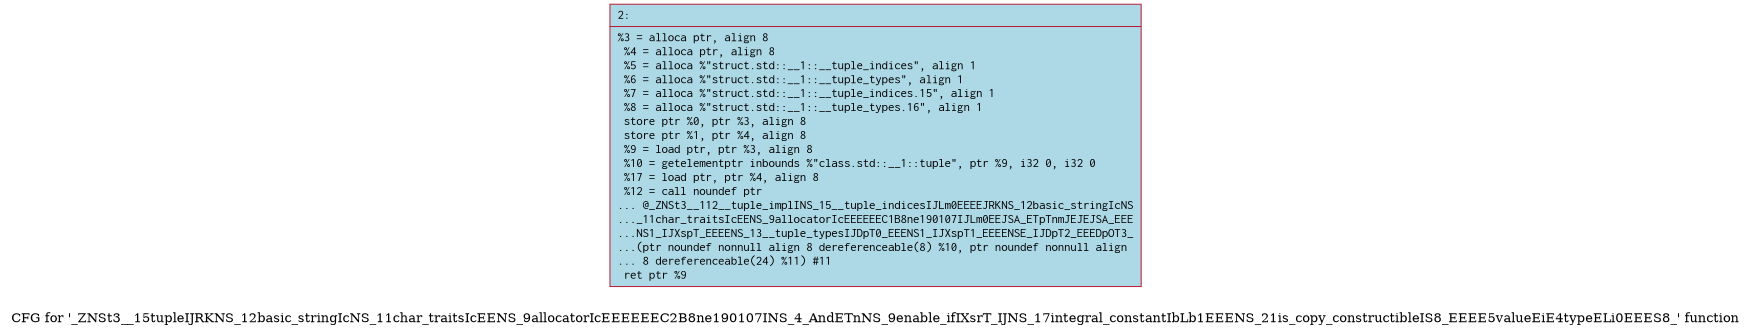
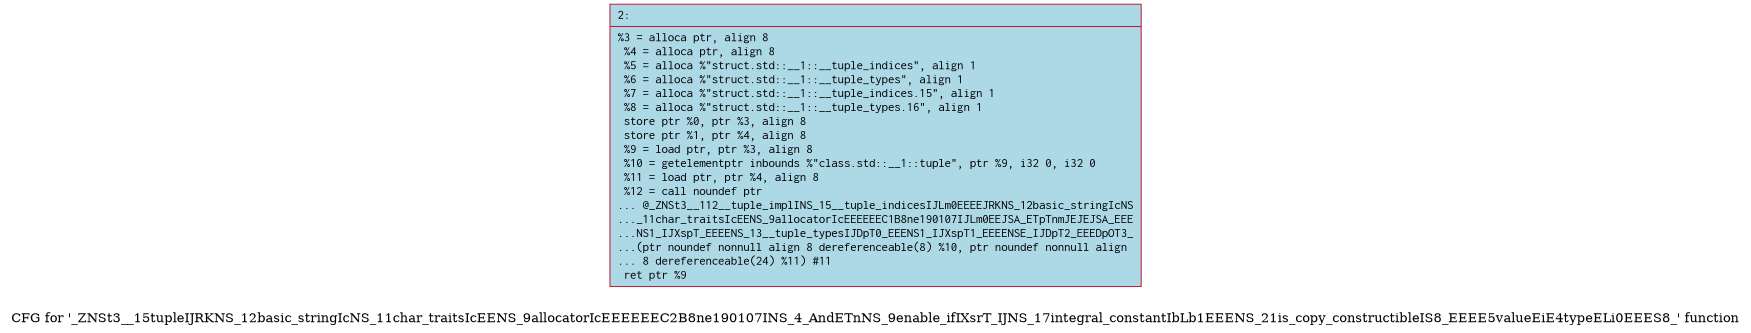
(719, 177) -> (719, 177)
